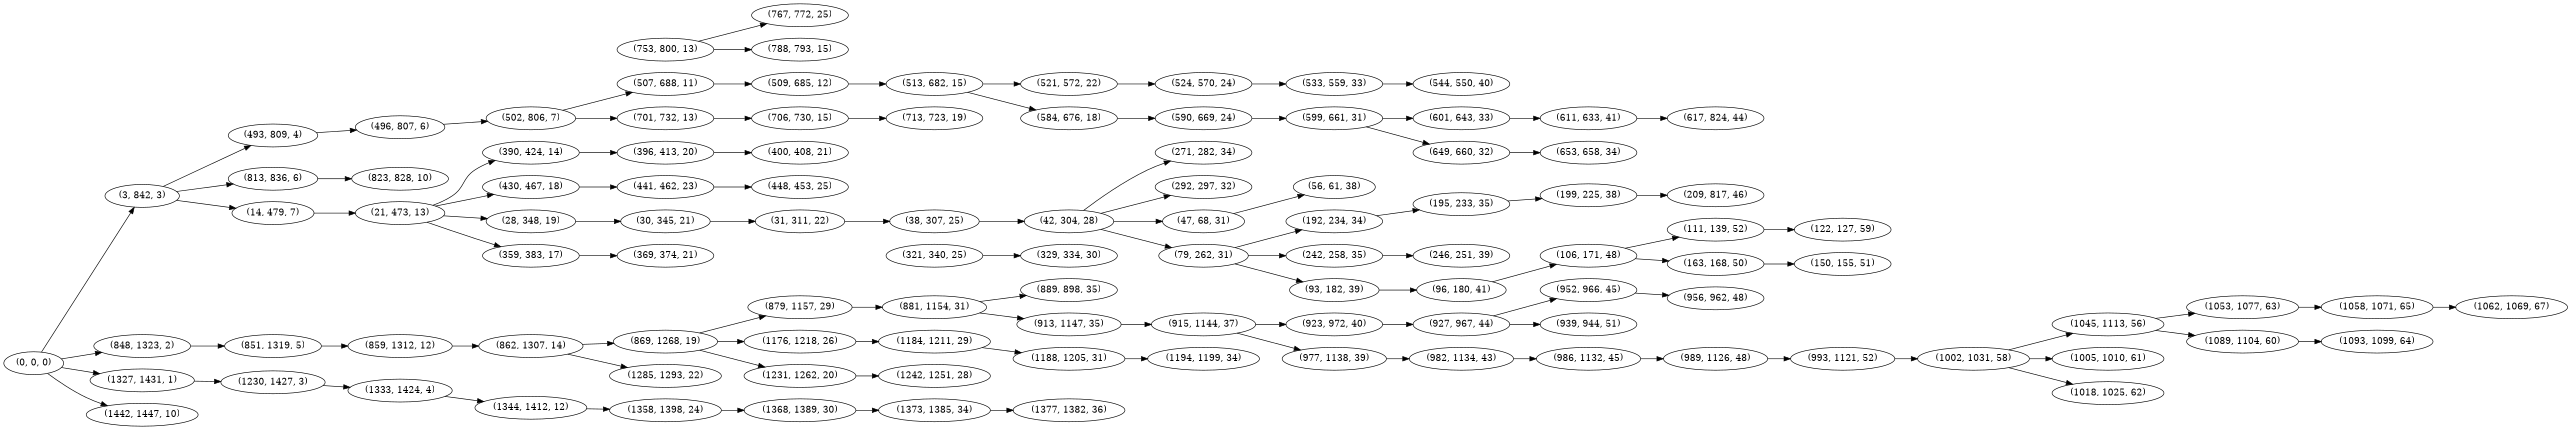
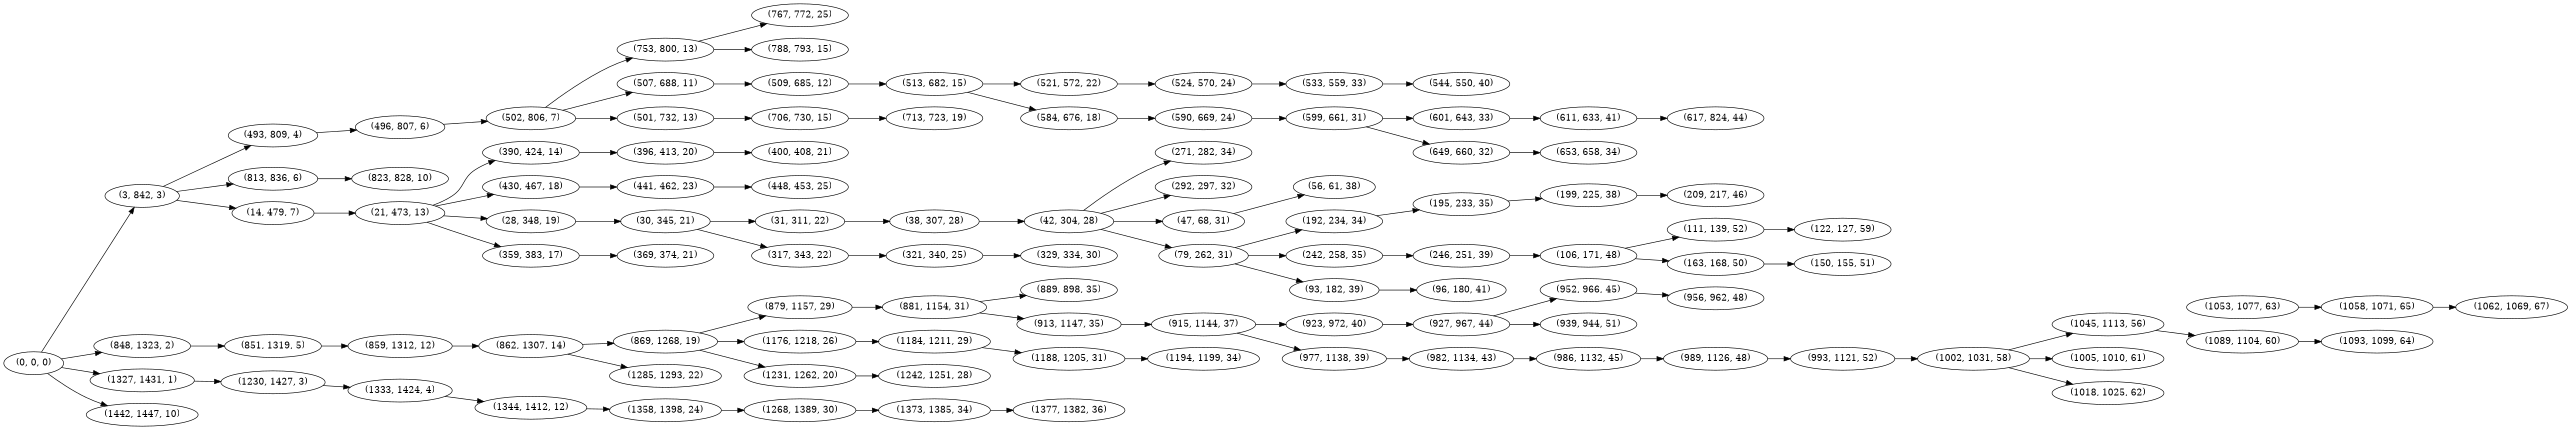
none -> (584, 81)
(665, 118) -> (665, 118)
(1716, 195) -> (1716, 195)
(934, 221) -> (934, 221)
none -> (800, 256)
(1521, 274) -> (1522, 256)
(2172, 316) -> none
(800, 410) -> (800, 410)
